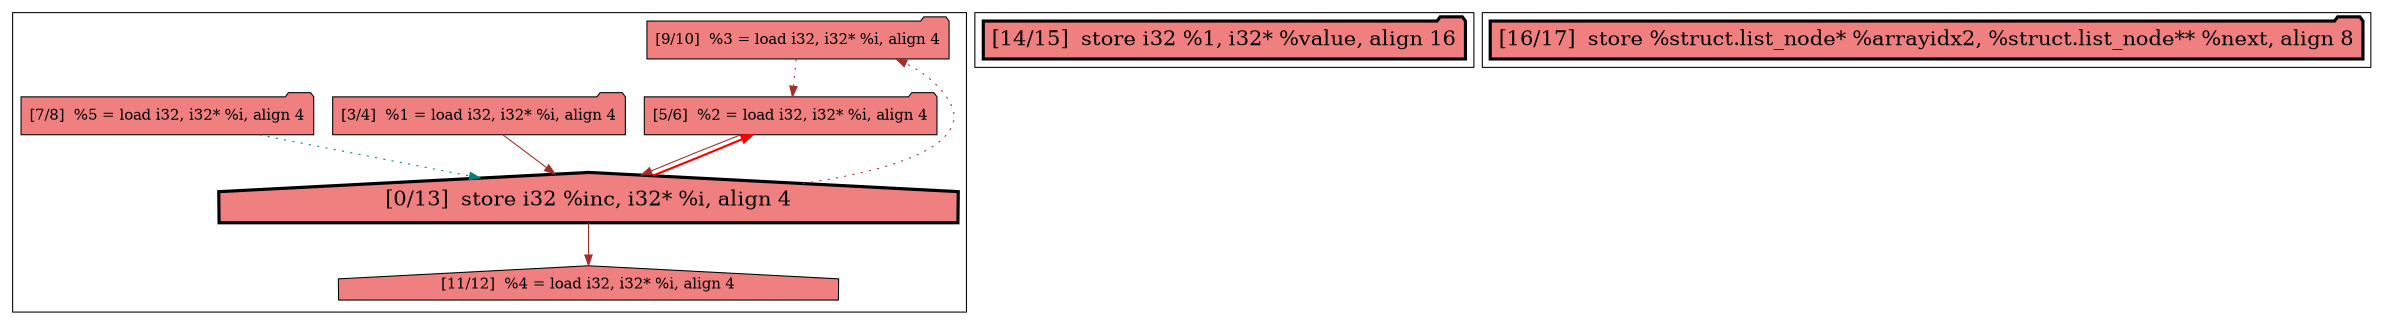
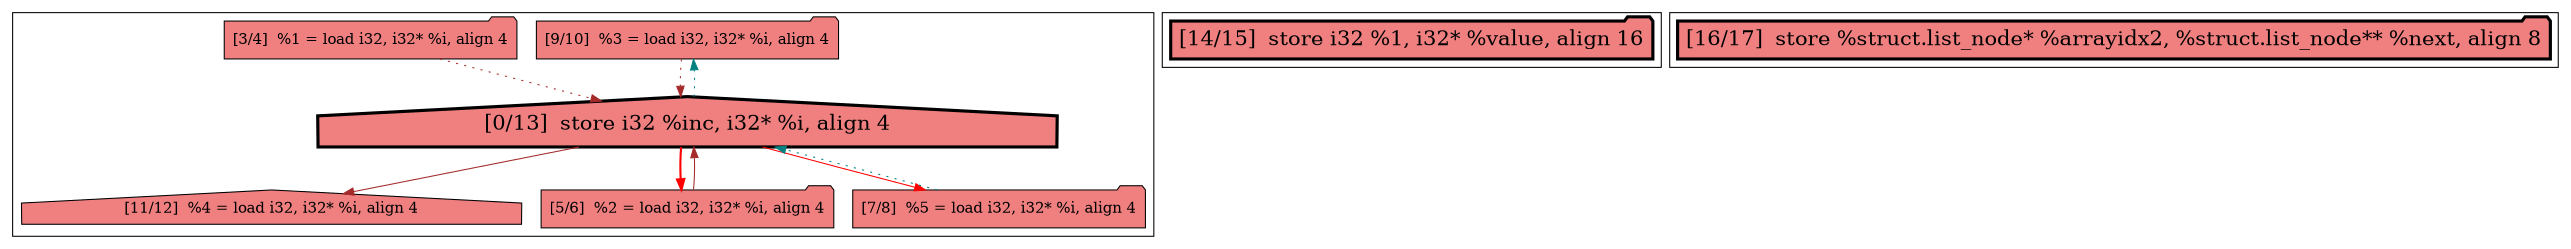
(795, 73) -> (681, 73)
(525, 151) -> (515, 79)
(923, 152) -> (695, 83)
none -> (839, 167)
